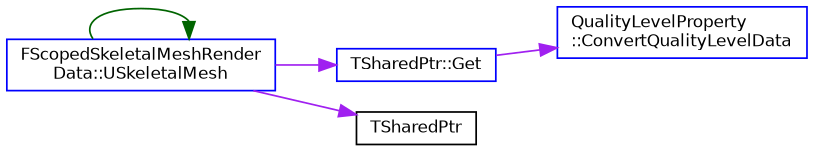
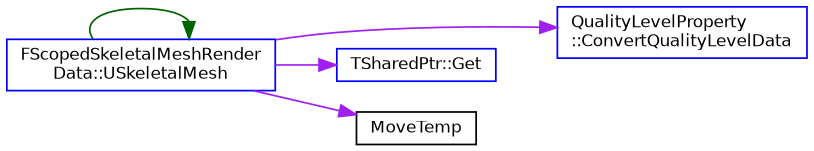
(518, 53) -> (407, 28)
(416, 128) -> (416, 128)
